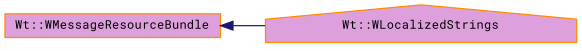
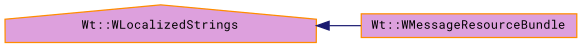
(249, 26) -> (345, 26)
